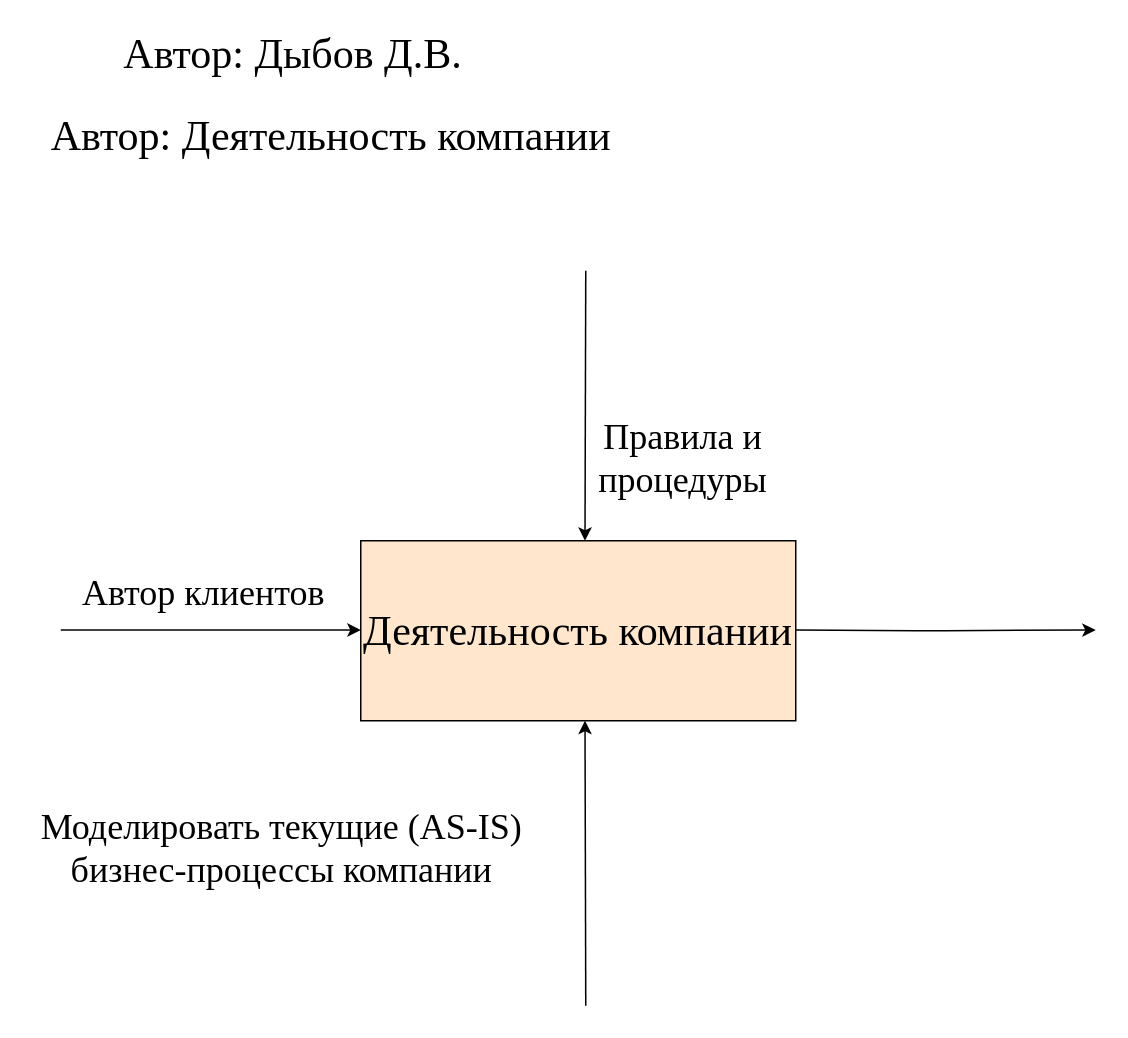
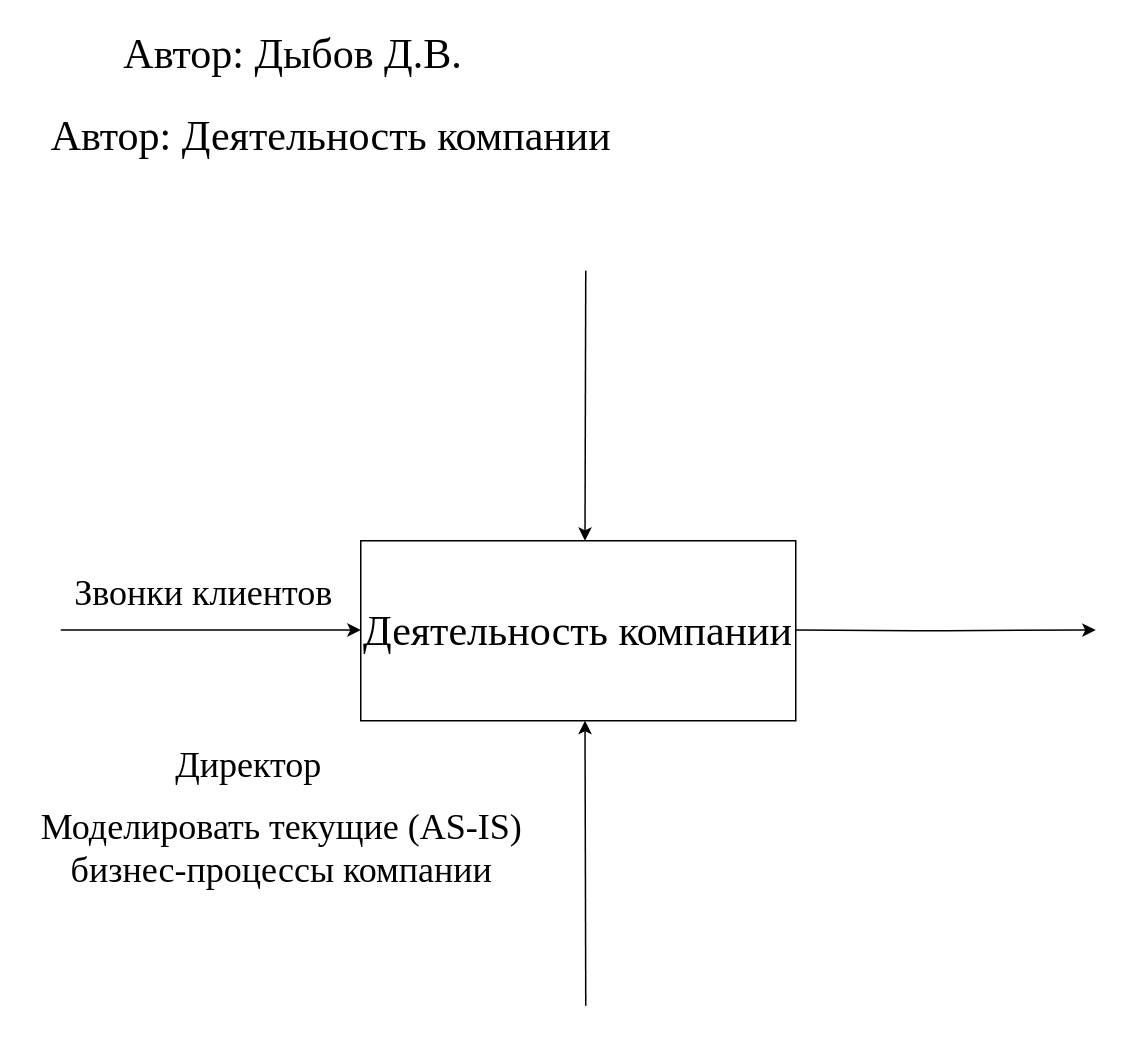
(683, 458) -> none
(204, 593) -> (204, 593)
(578, 631) -> (578, 631)
none -> (248, 766)
